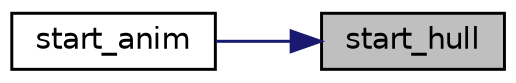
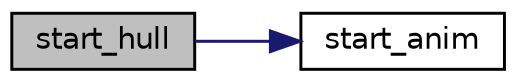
(253, 41) -> (232, 41)
